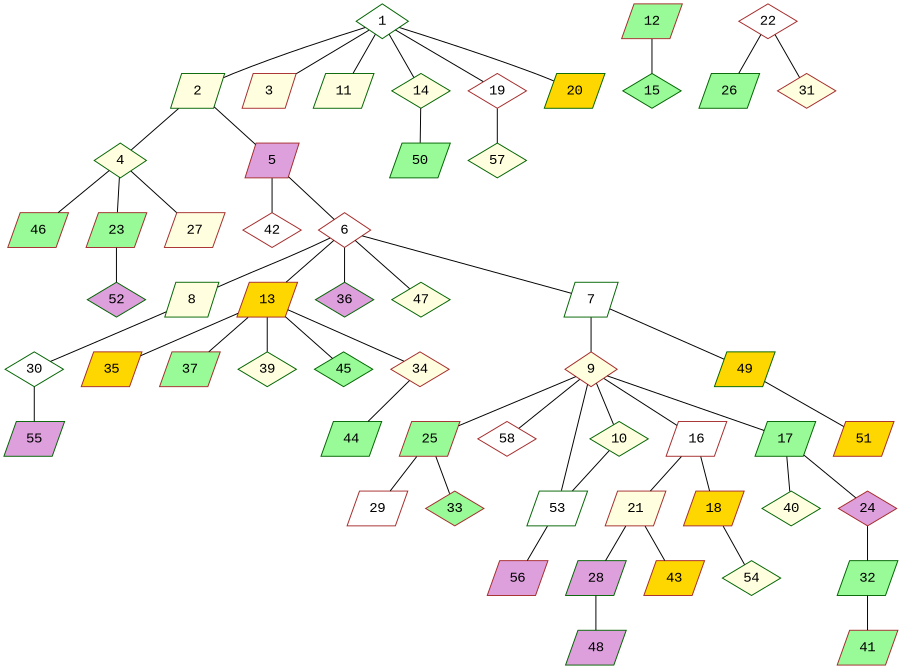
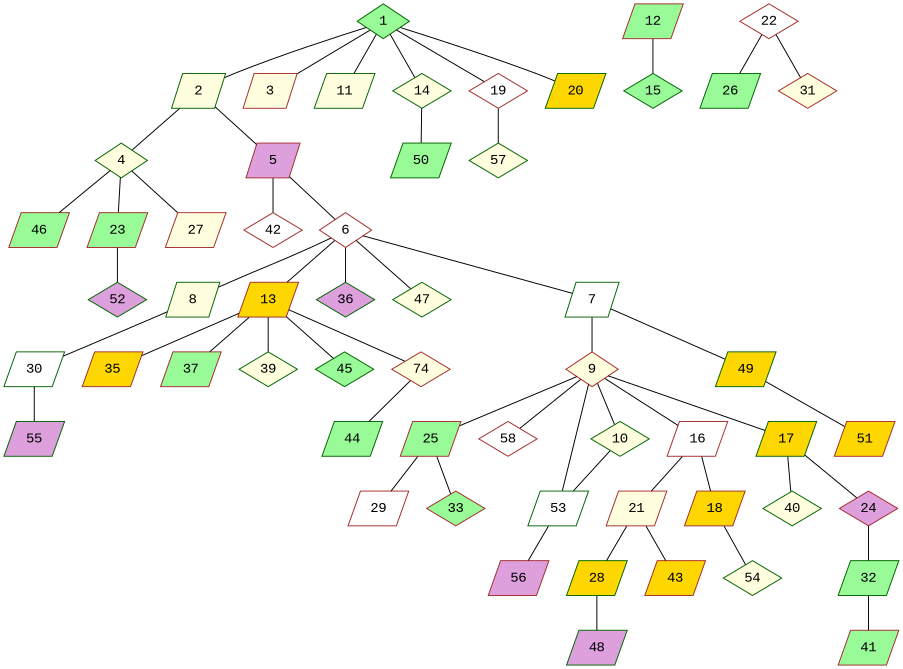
(382, 21) -> (383, 21)
(34, 369) -> (34, 369)
(420, 369) -> (421, 369)
(785, 439) -> (786, 439)
(596, 578) -> (597, 578)
